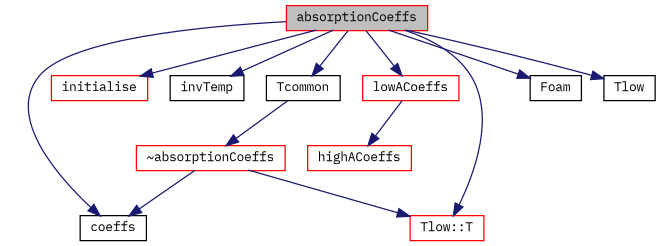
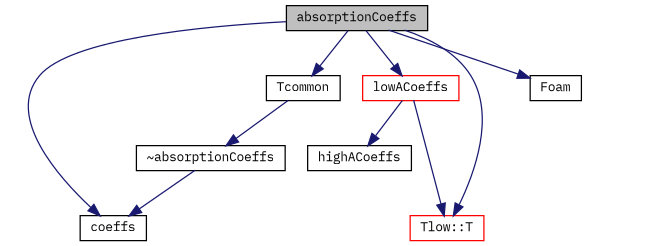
(357, 18) -> (357, 18)
(100, 88) -> none
(207, 88) -> none
(630, 88) -> none
(211, 158) -> (211, 158)
(360, 158) -> (360, 158)
(323, 191) -> (427, 152)
